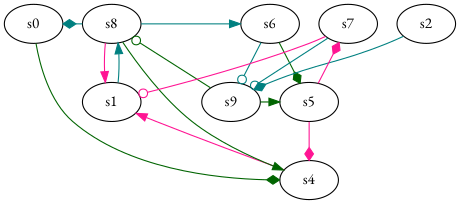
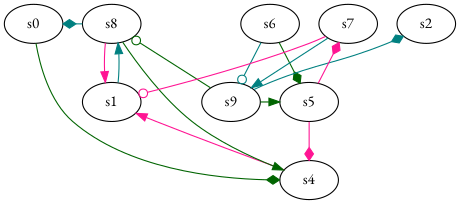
(185, 24) -> none
(297, 58) -> (296, 59)
(339, 60) -> (319, 66)
